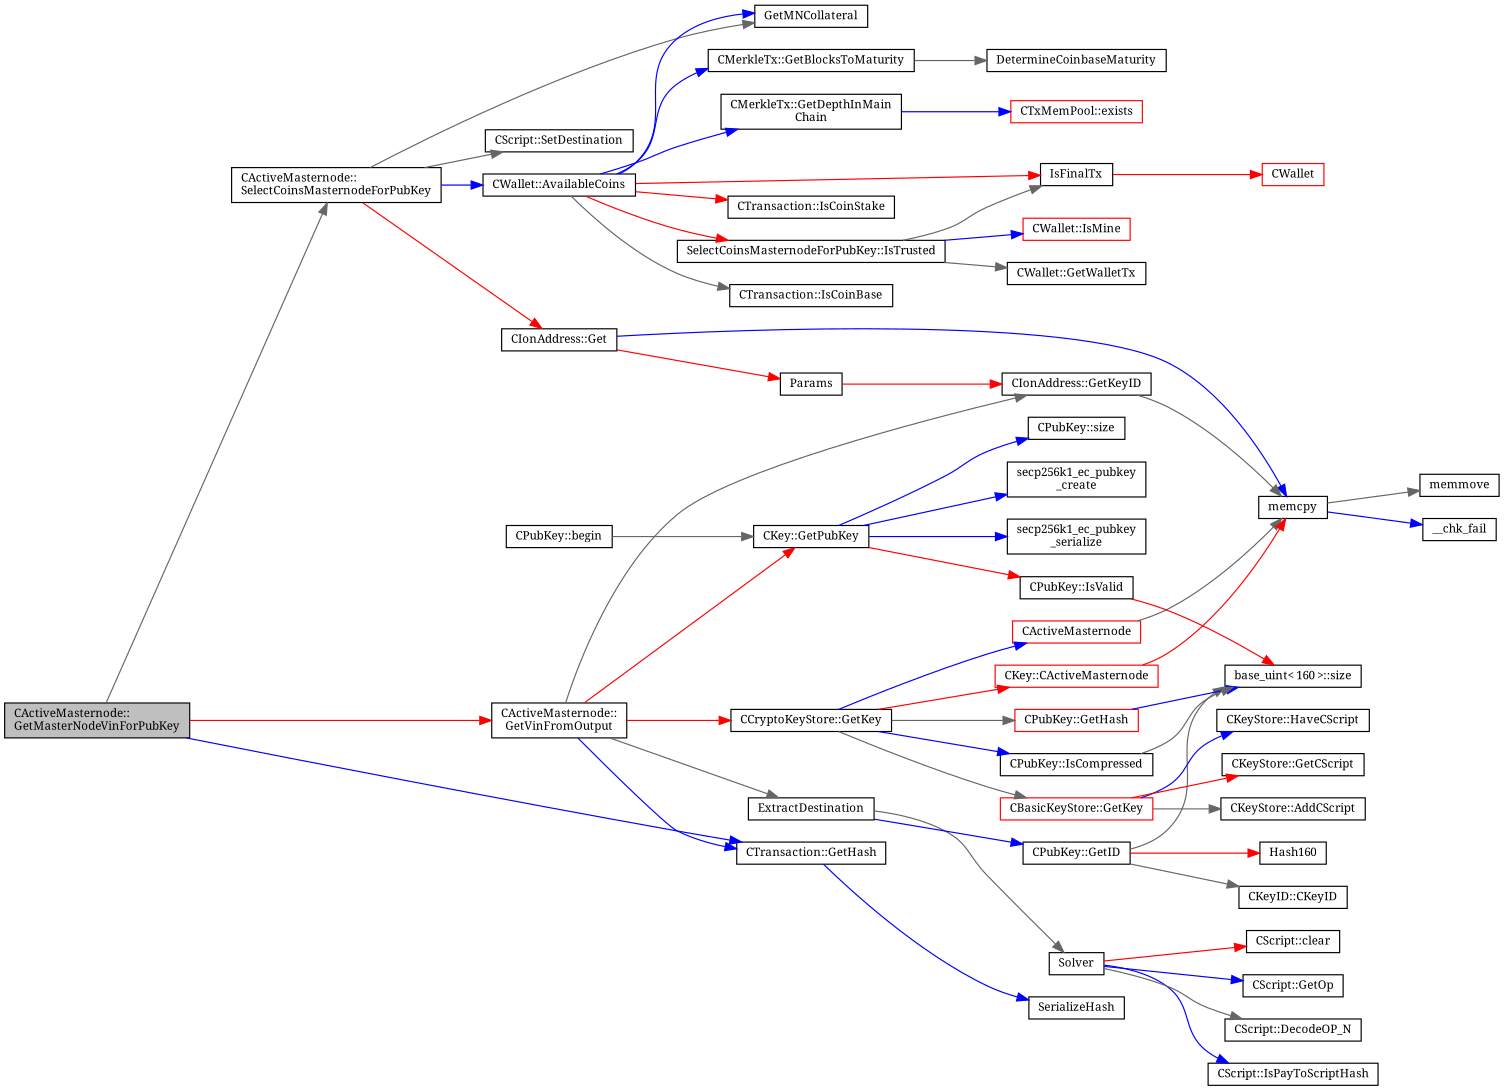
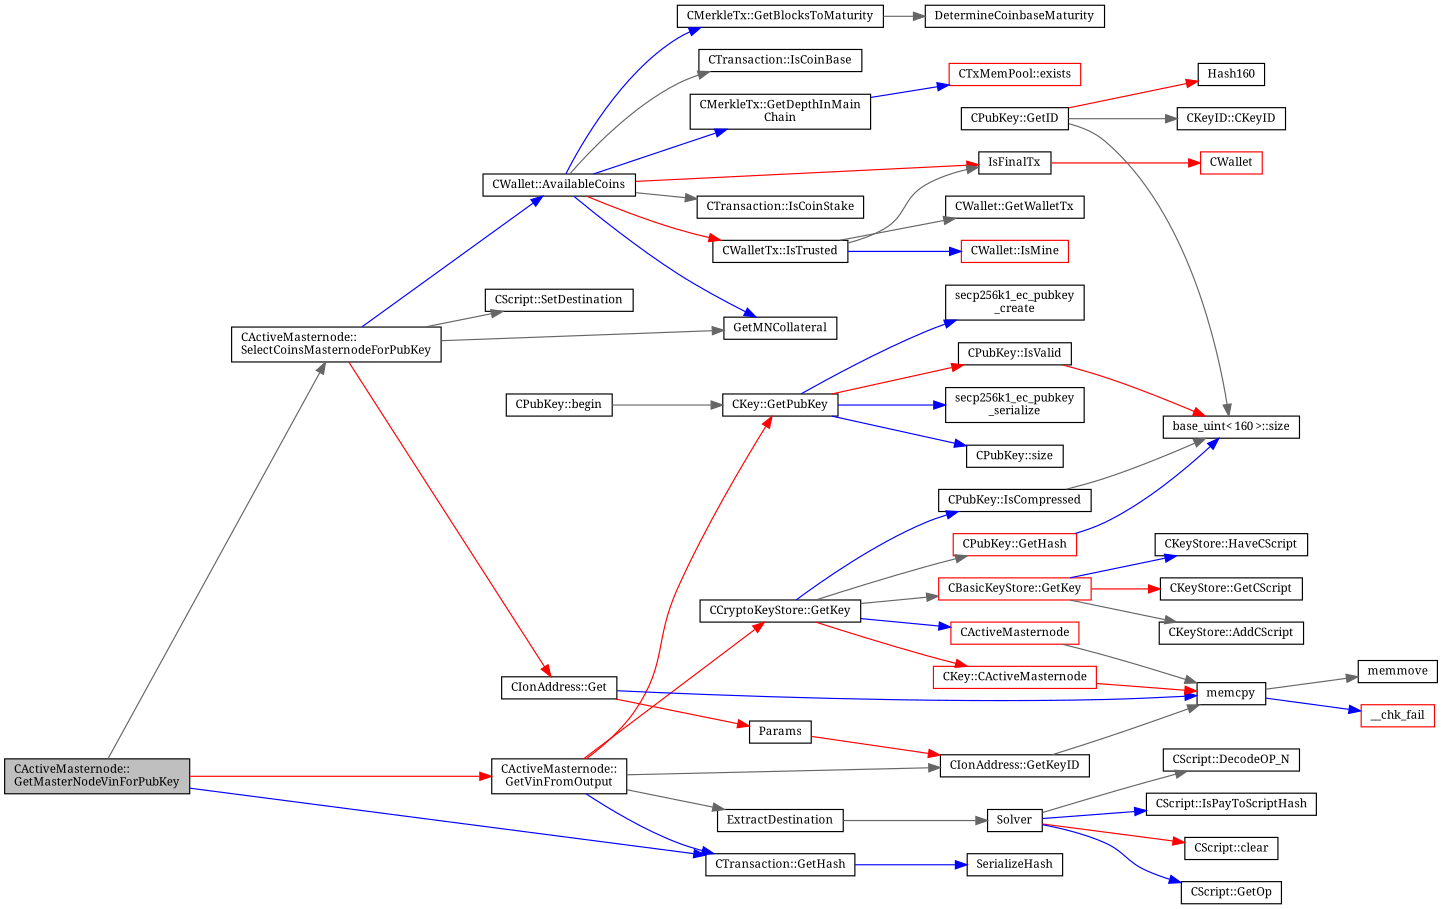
(676, 195) -> (660, 195)
(811, 251) -> (780, 251)
(1460, 530) -> (1398, 716)
(963, 834) -> none
